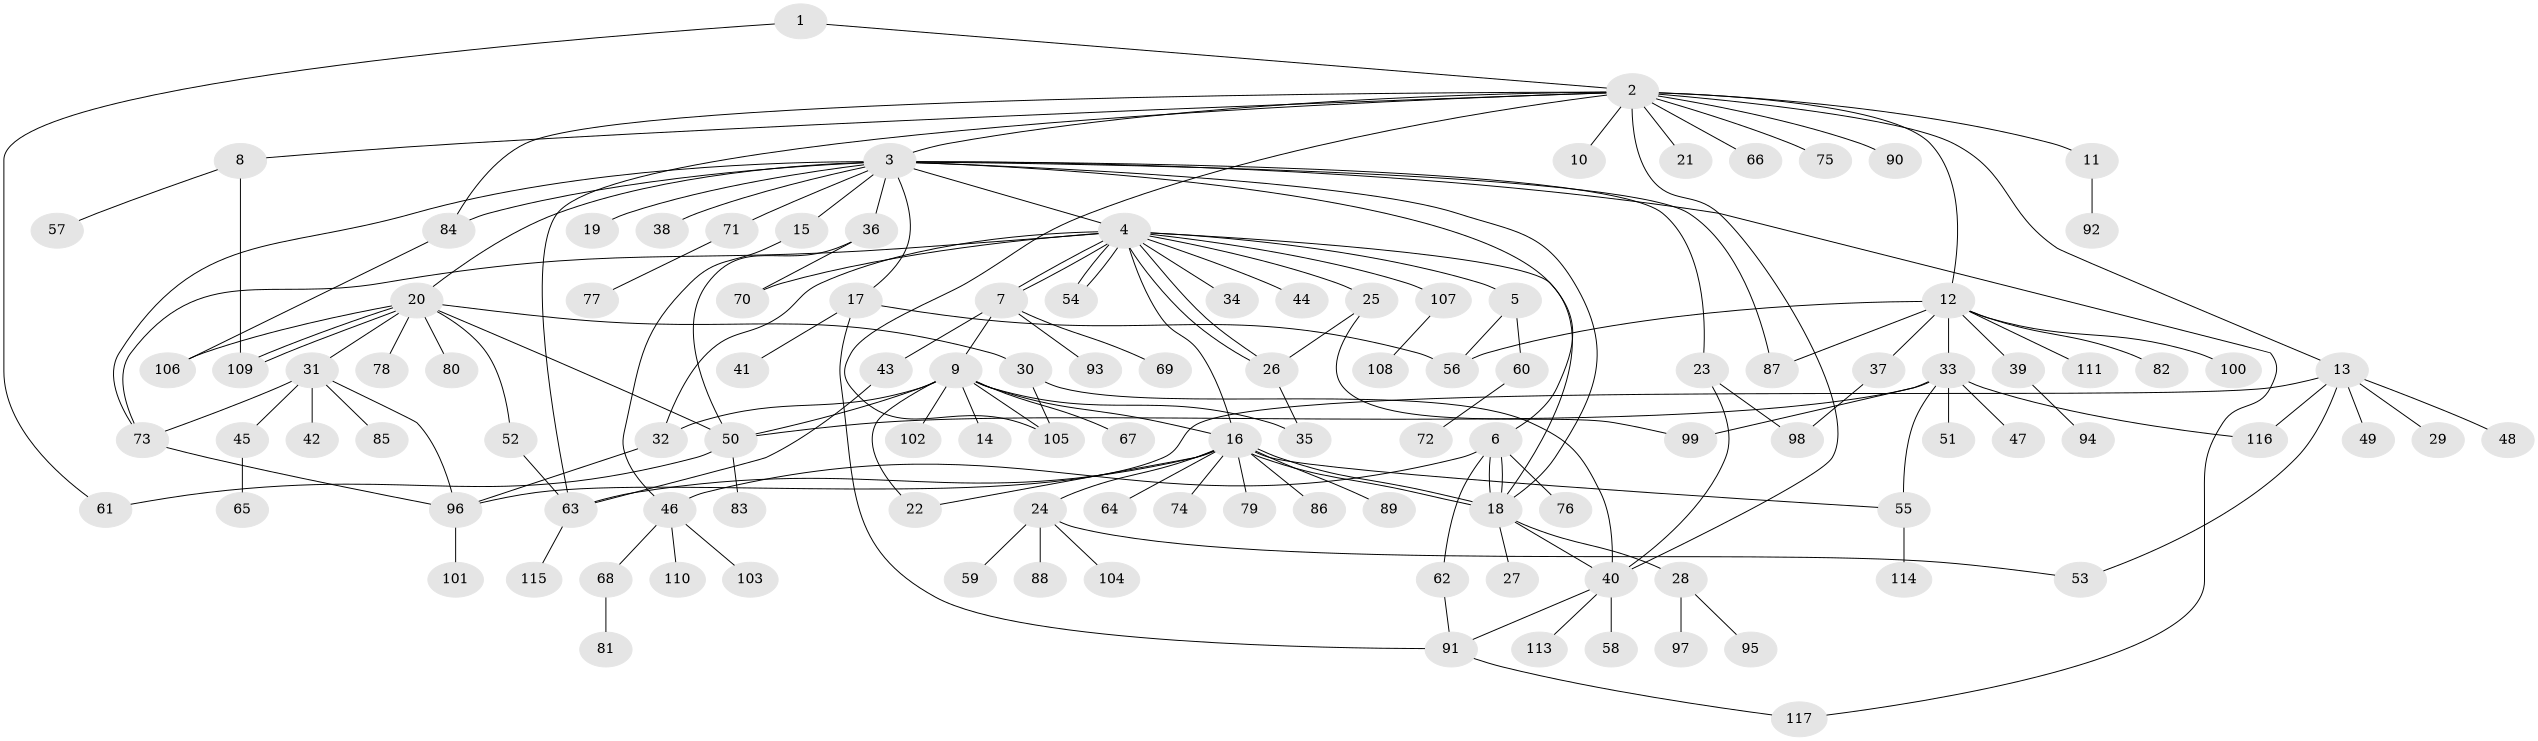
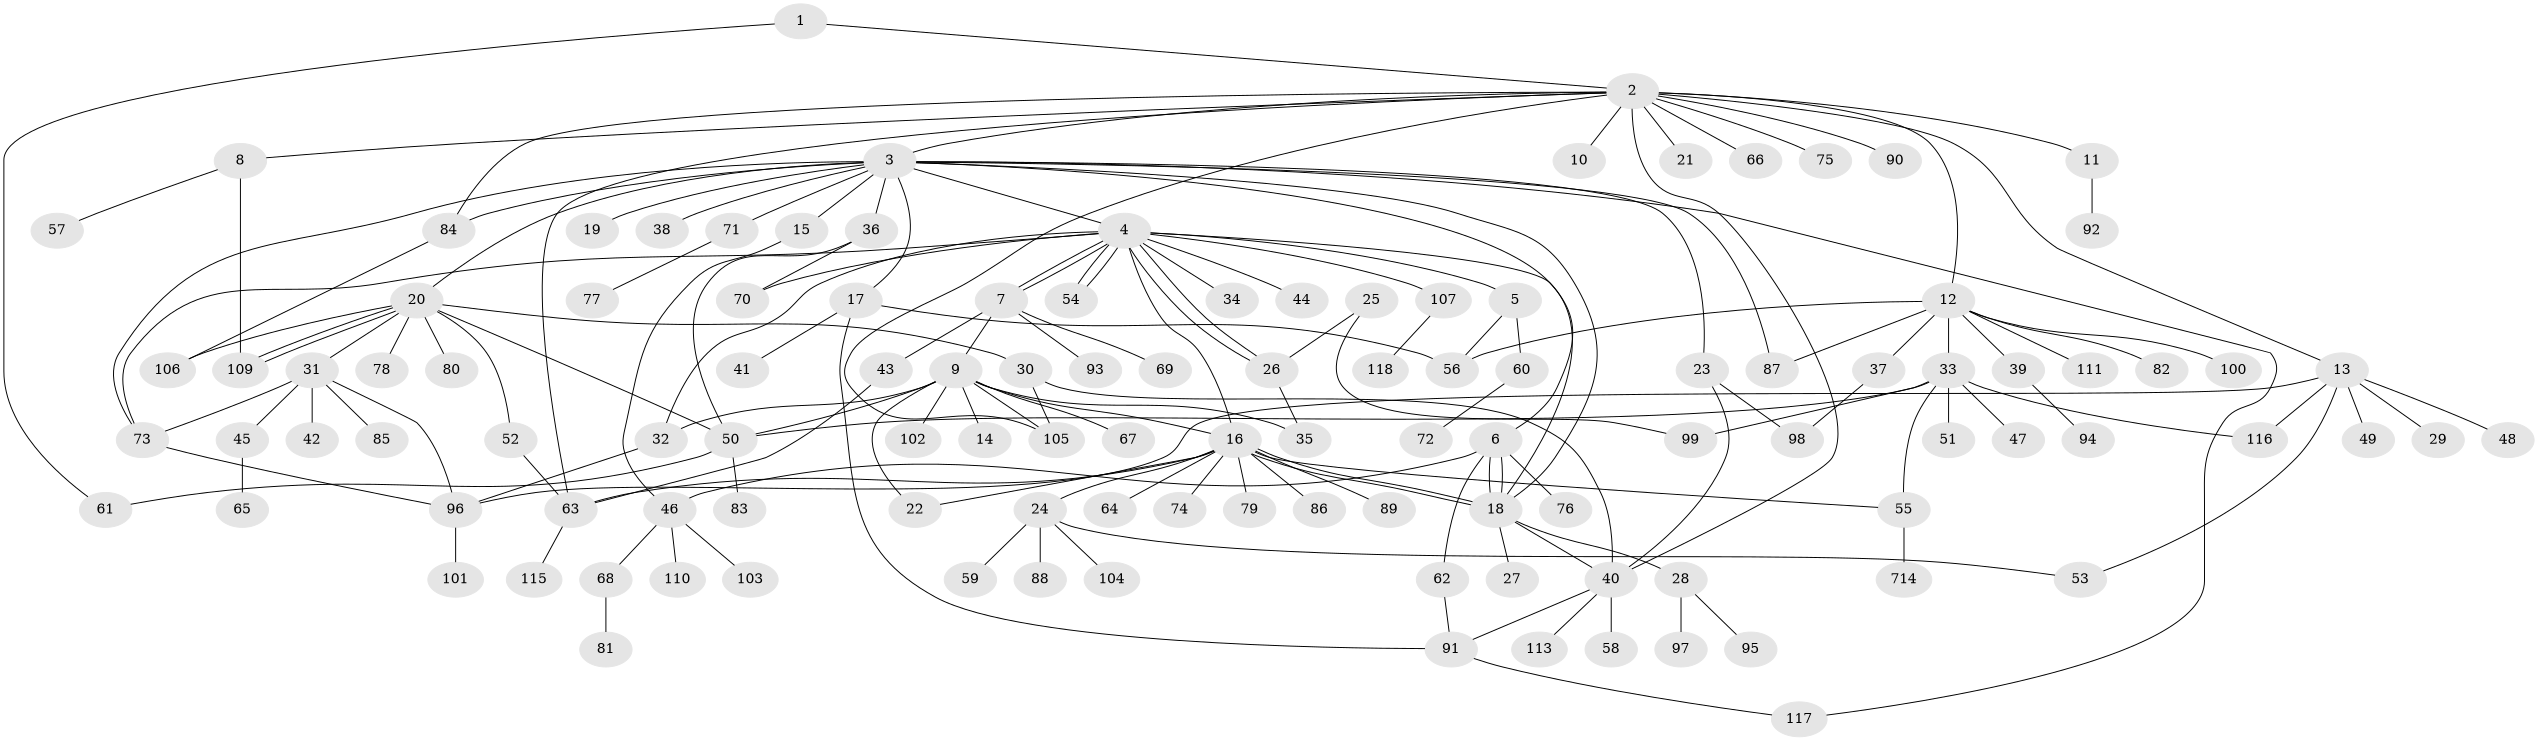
(1252, 258) -> none
(1380, 370) -> (1380, 370)
(1904, 580) -> (1904, 580)
